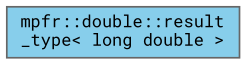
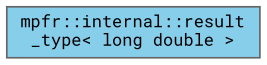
(123, 32) -> (133, 32)
